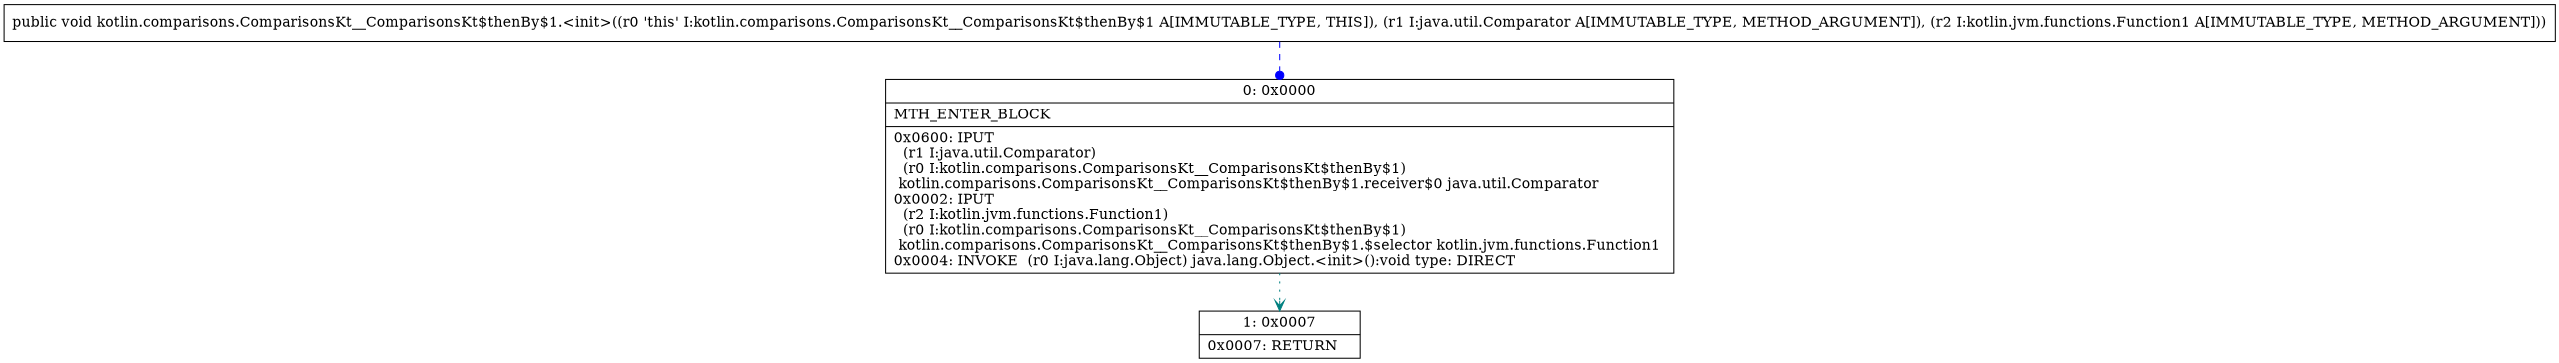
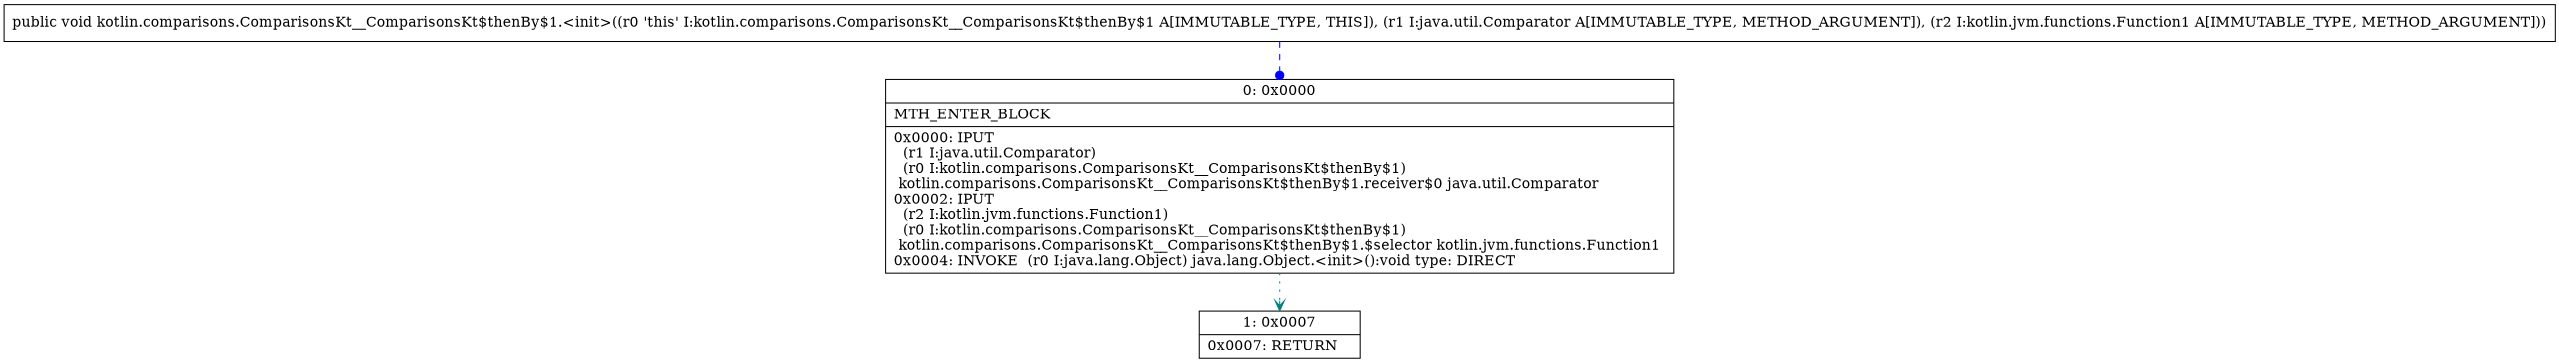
(949, 138) -> (949, 138)
